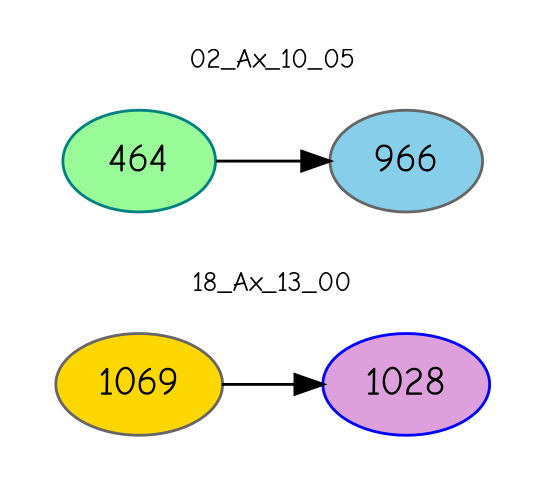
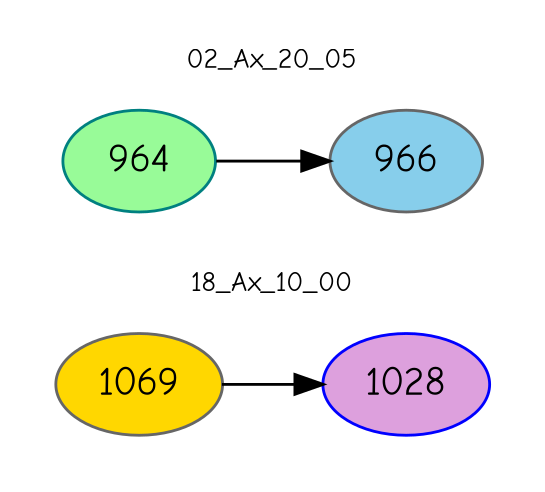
(273, 61) -> (273, 61)
(139, 161) -> (139, 161)
(273, 284) -> (273, 284)
